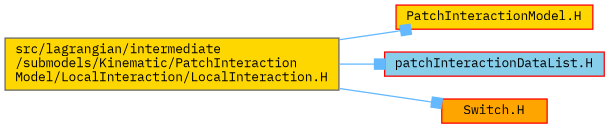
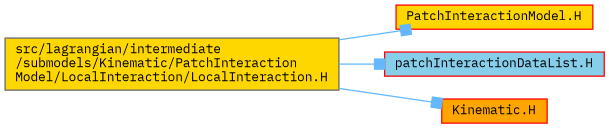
(494, 111) -> (494, 111)
